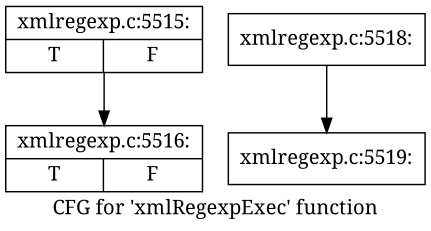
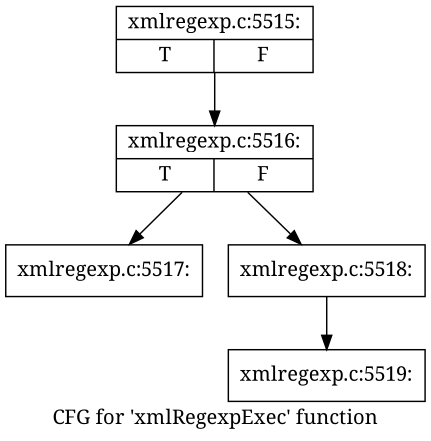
none -> (269, 213)
none -> (104, 271)
